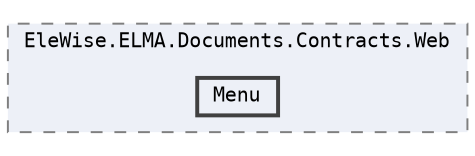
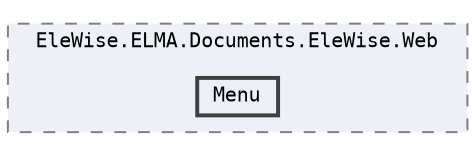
(238, 42) -> (238, 42)
